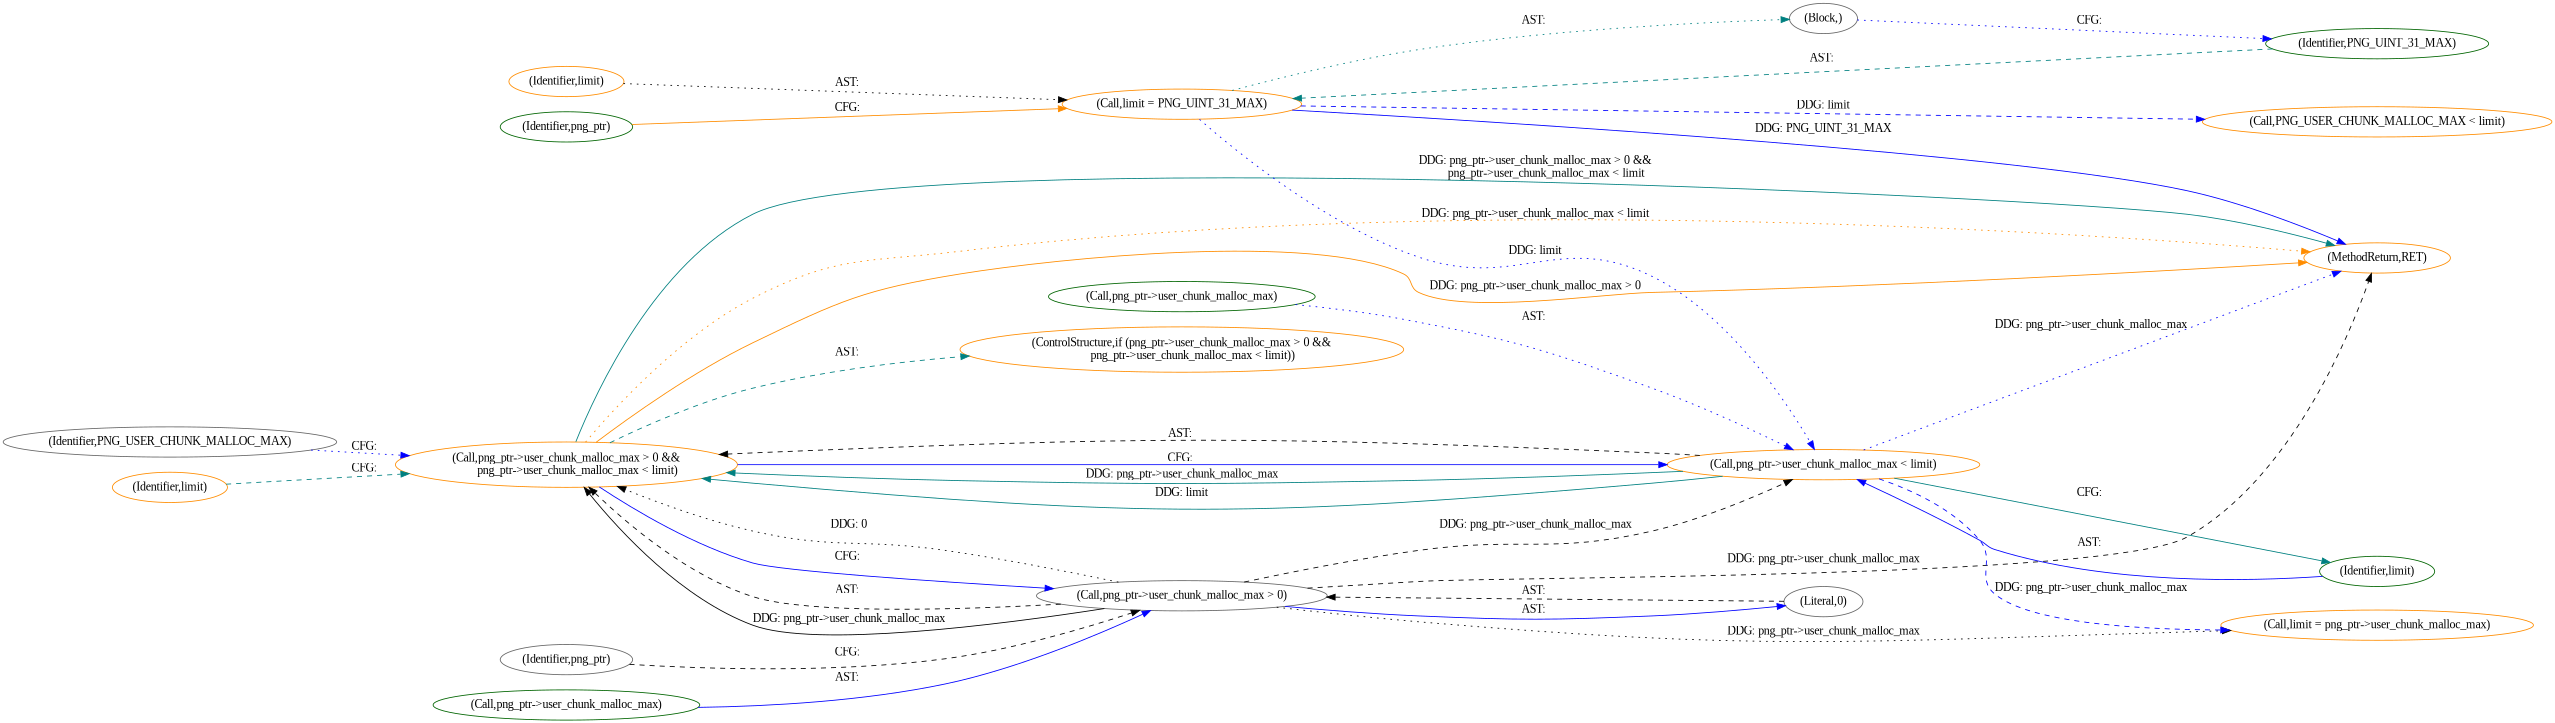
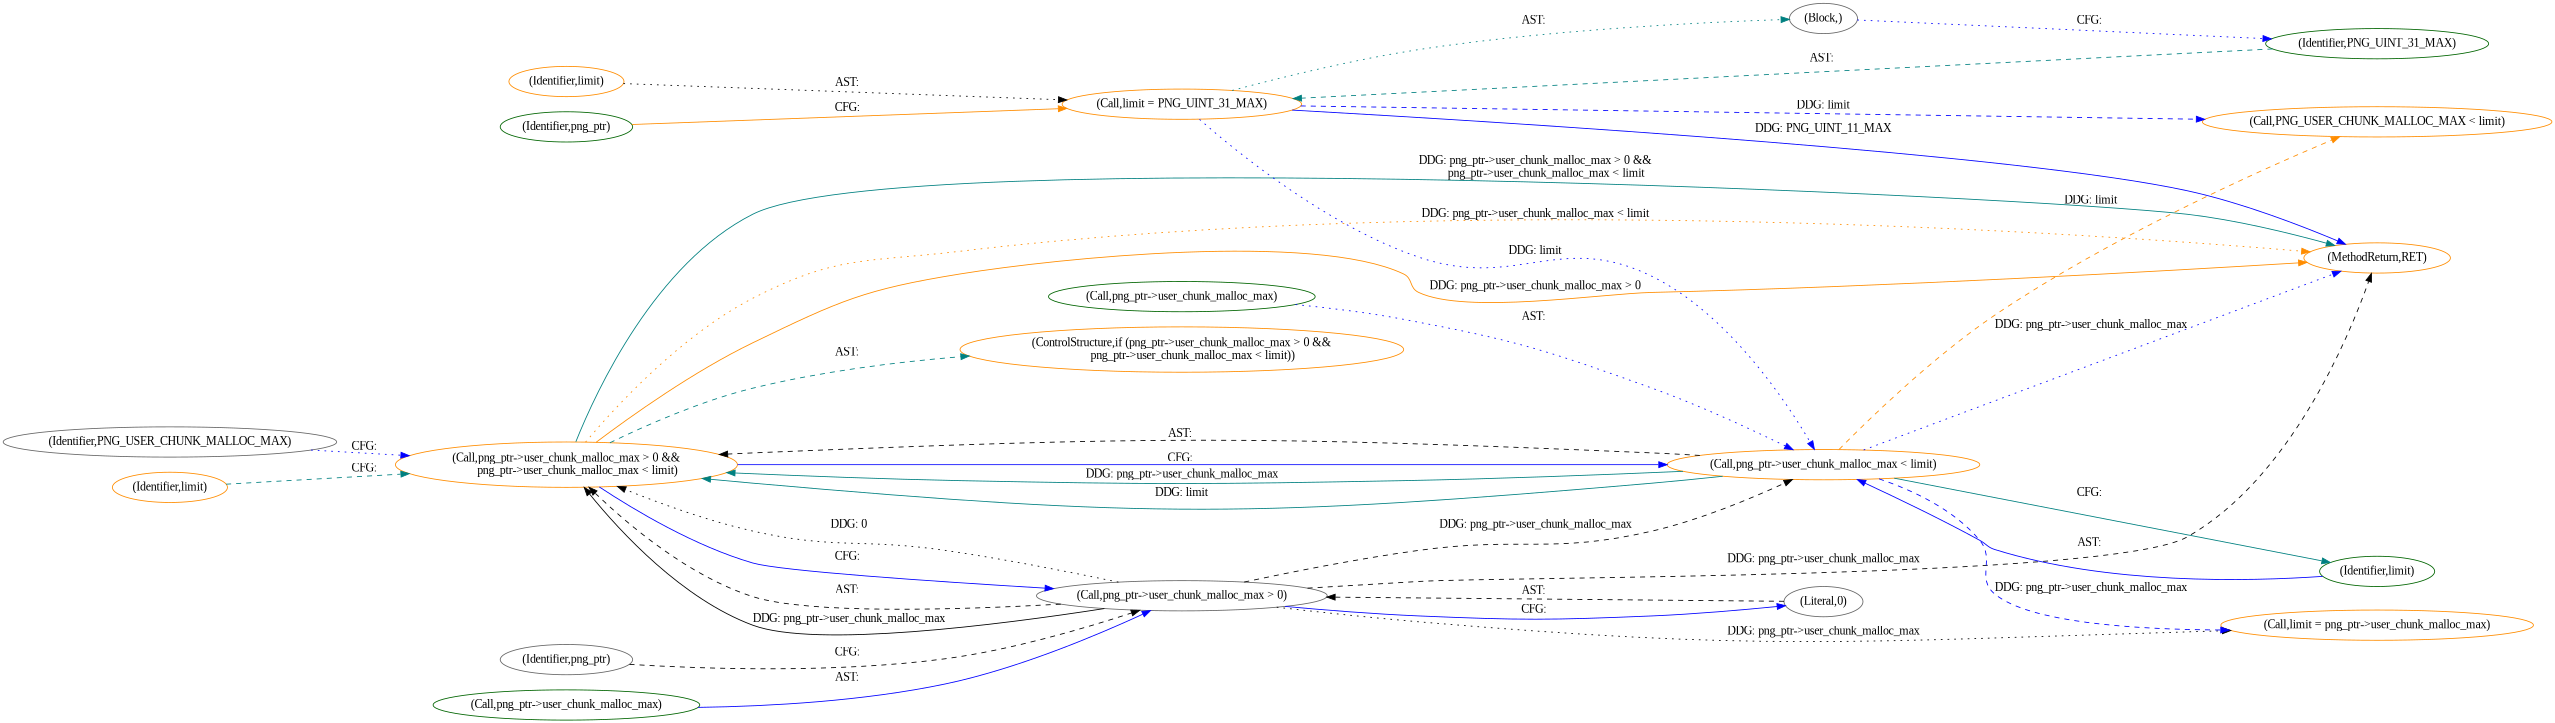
(1823, 129) -> (1823, 129)
none -> (2069, 269)
(1535, 610) -> (1535, 610)
